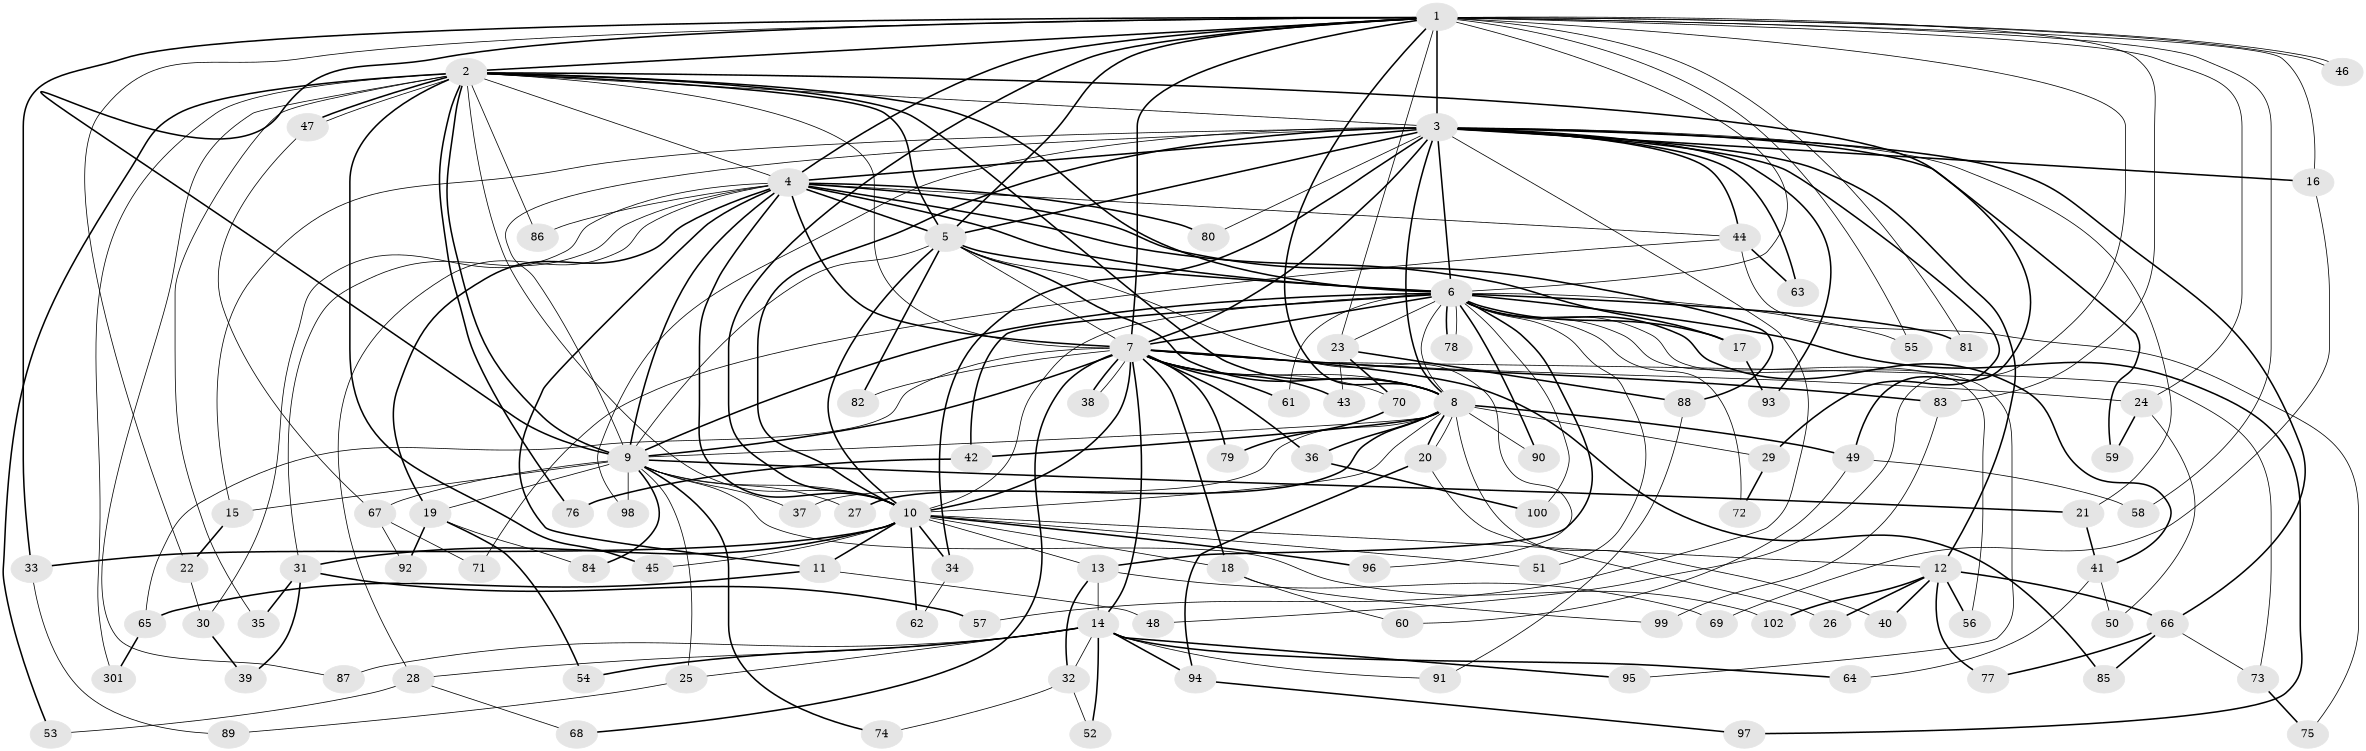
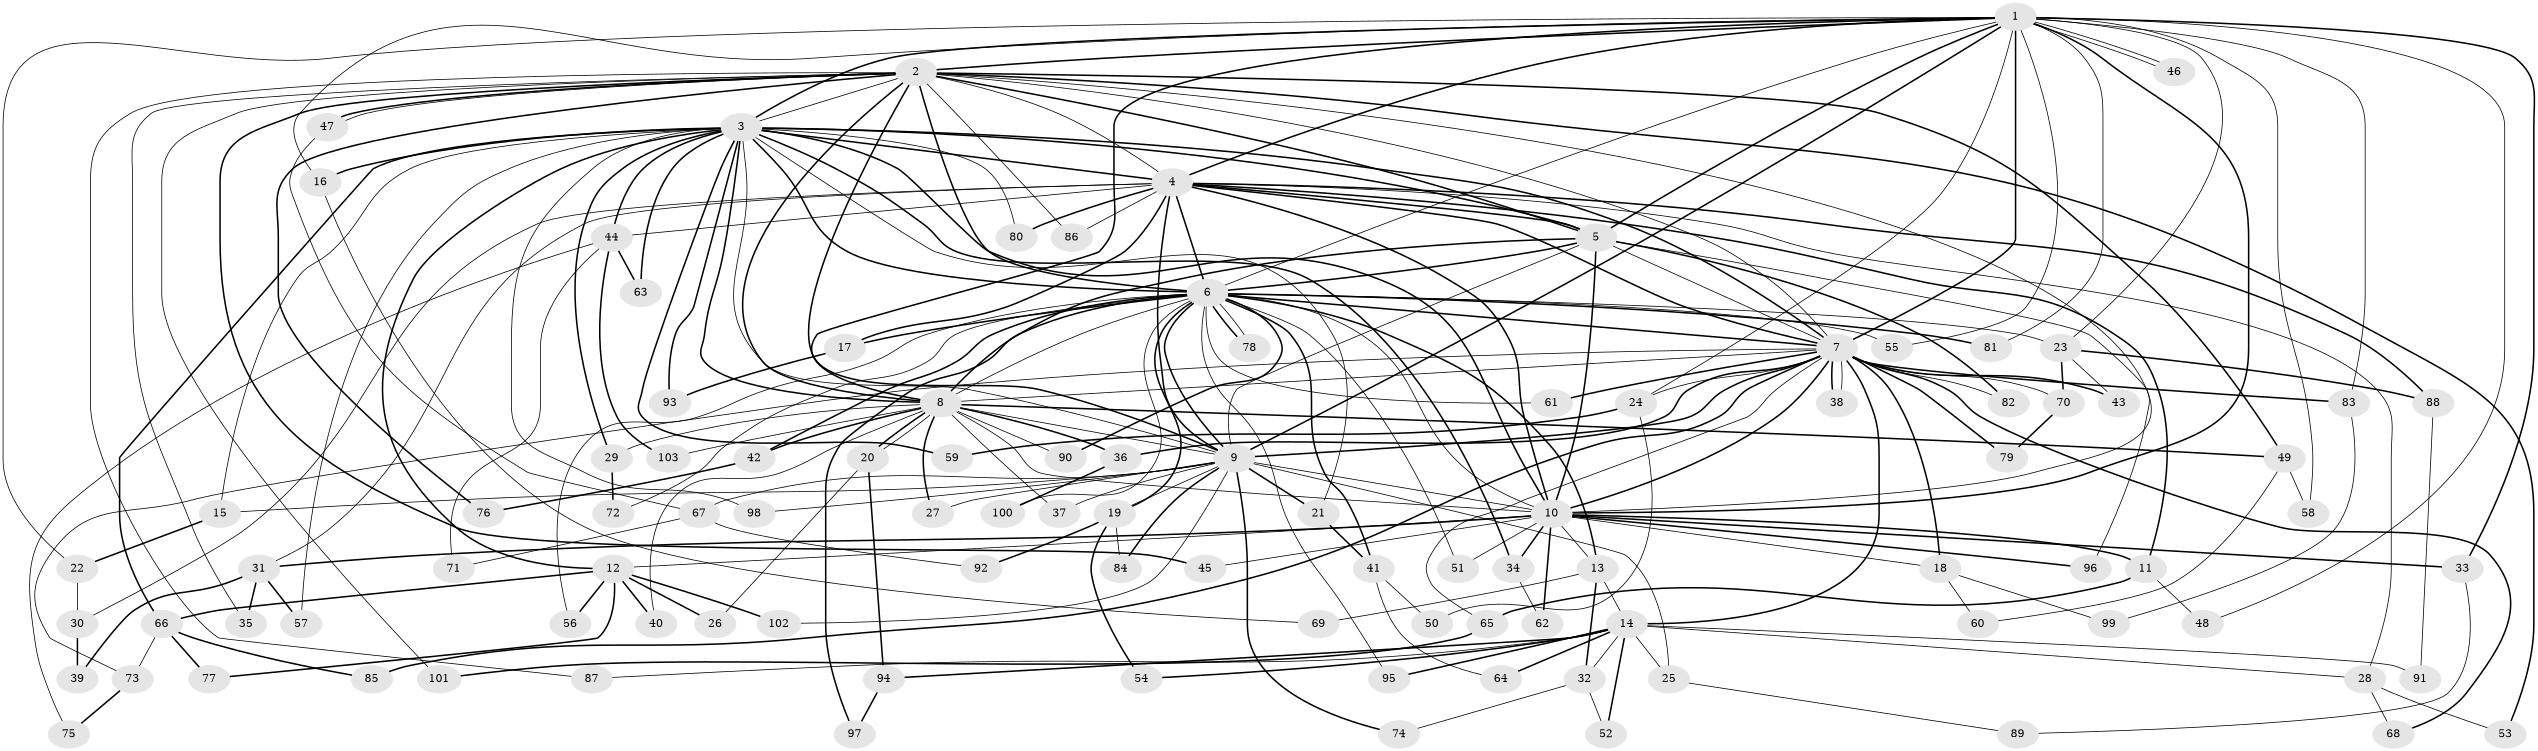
(492, 276) -> (1156, 361)
none -> (669, 458)
(114, 679) -> (439, 679)
